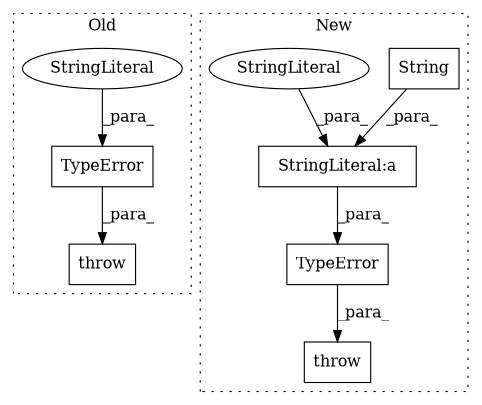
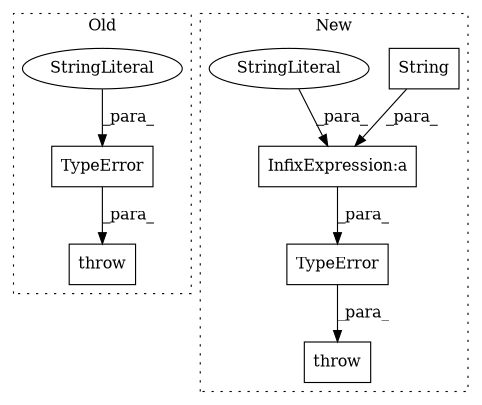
(338, 166) -> (338, 166)
